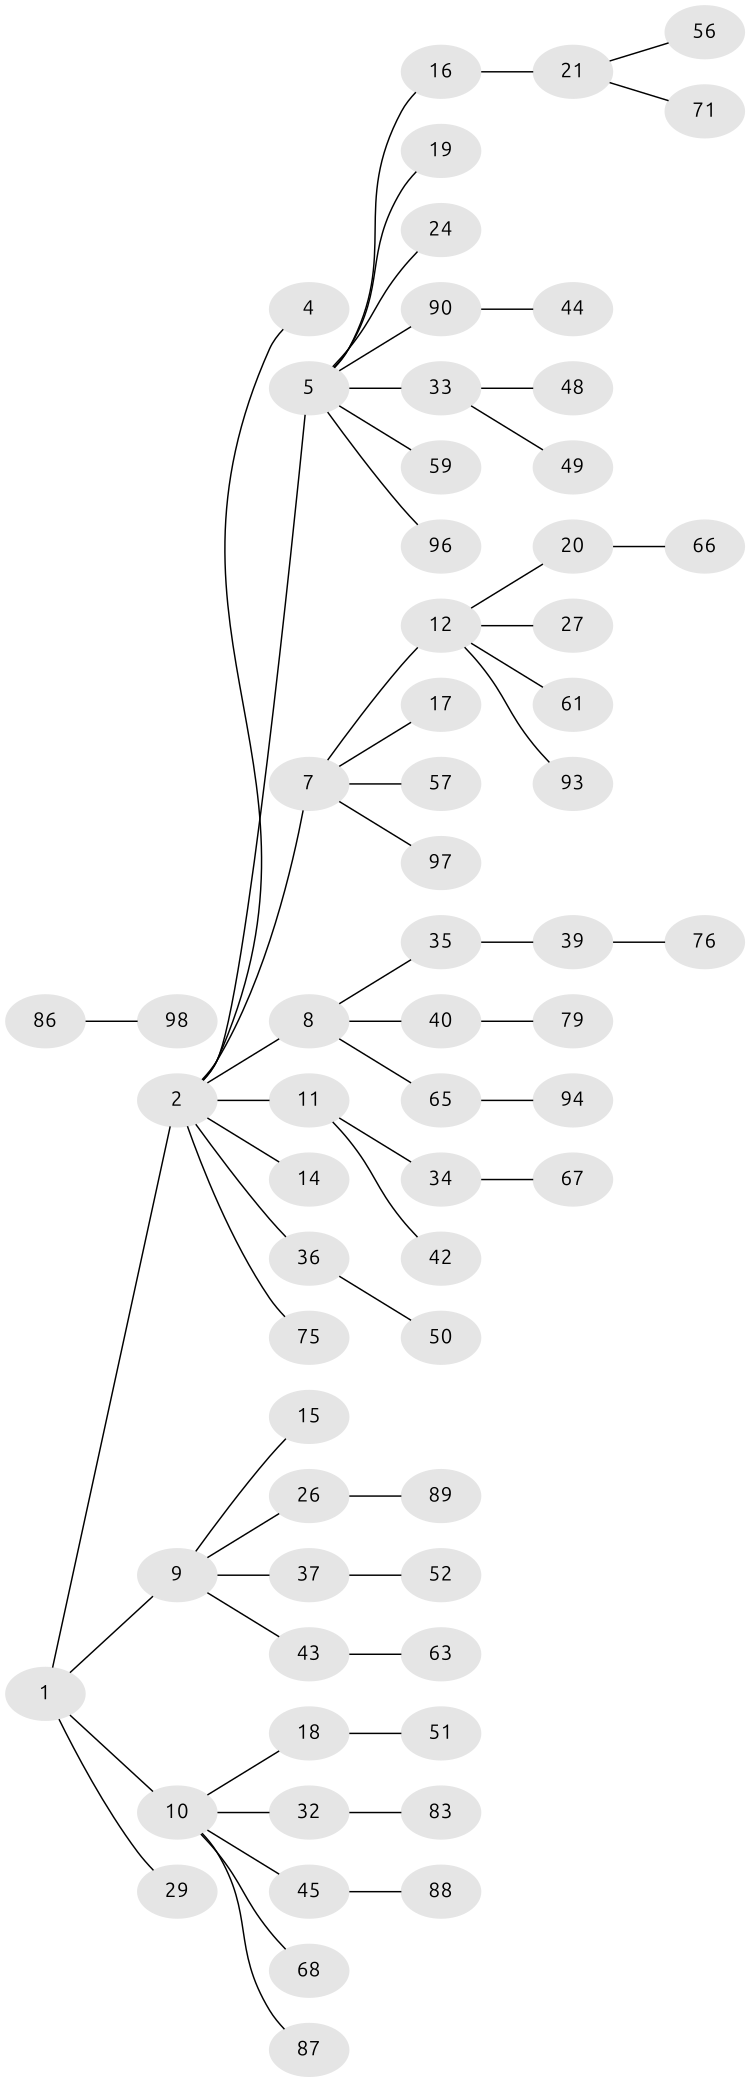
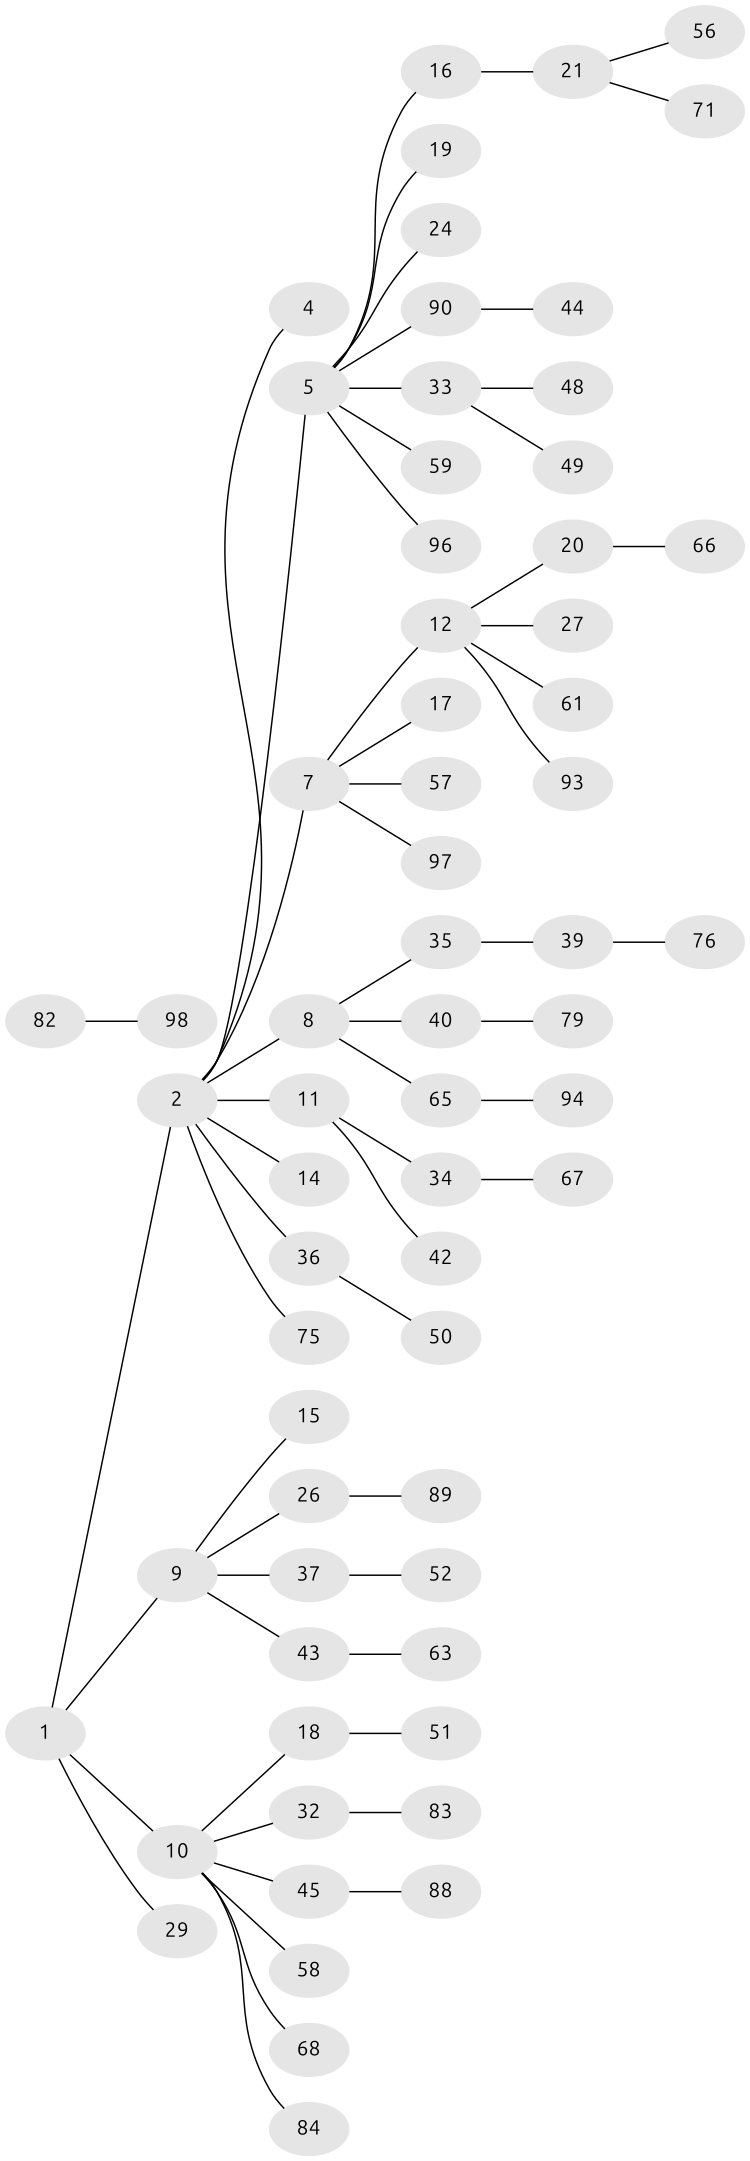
(45, 1021) -> (45, 1021)
none -> (309, 1971)
(309, 2050) -> (309, 2129)
